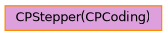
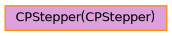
(83, 18) -> (86, 18)
